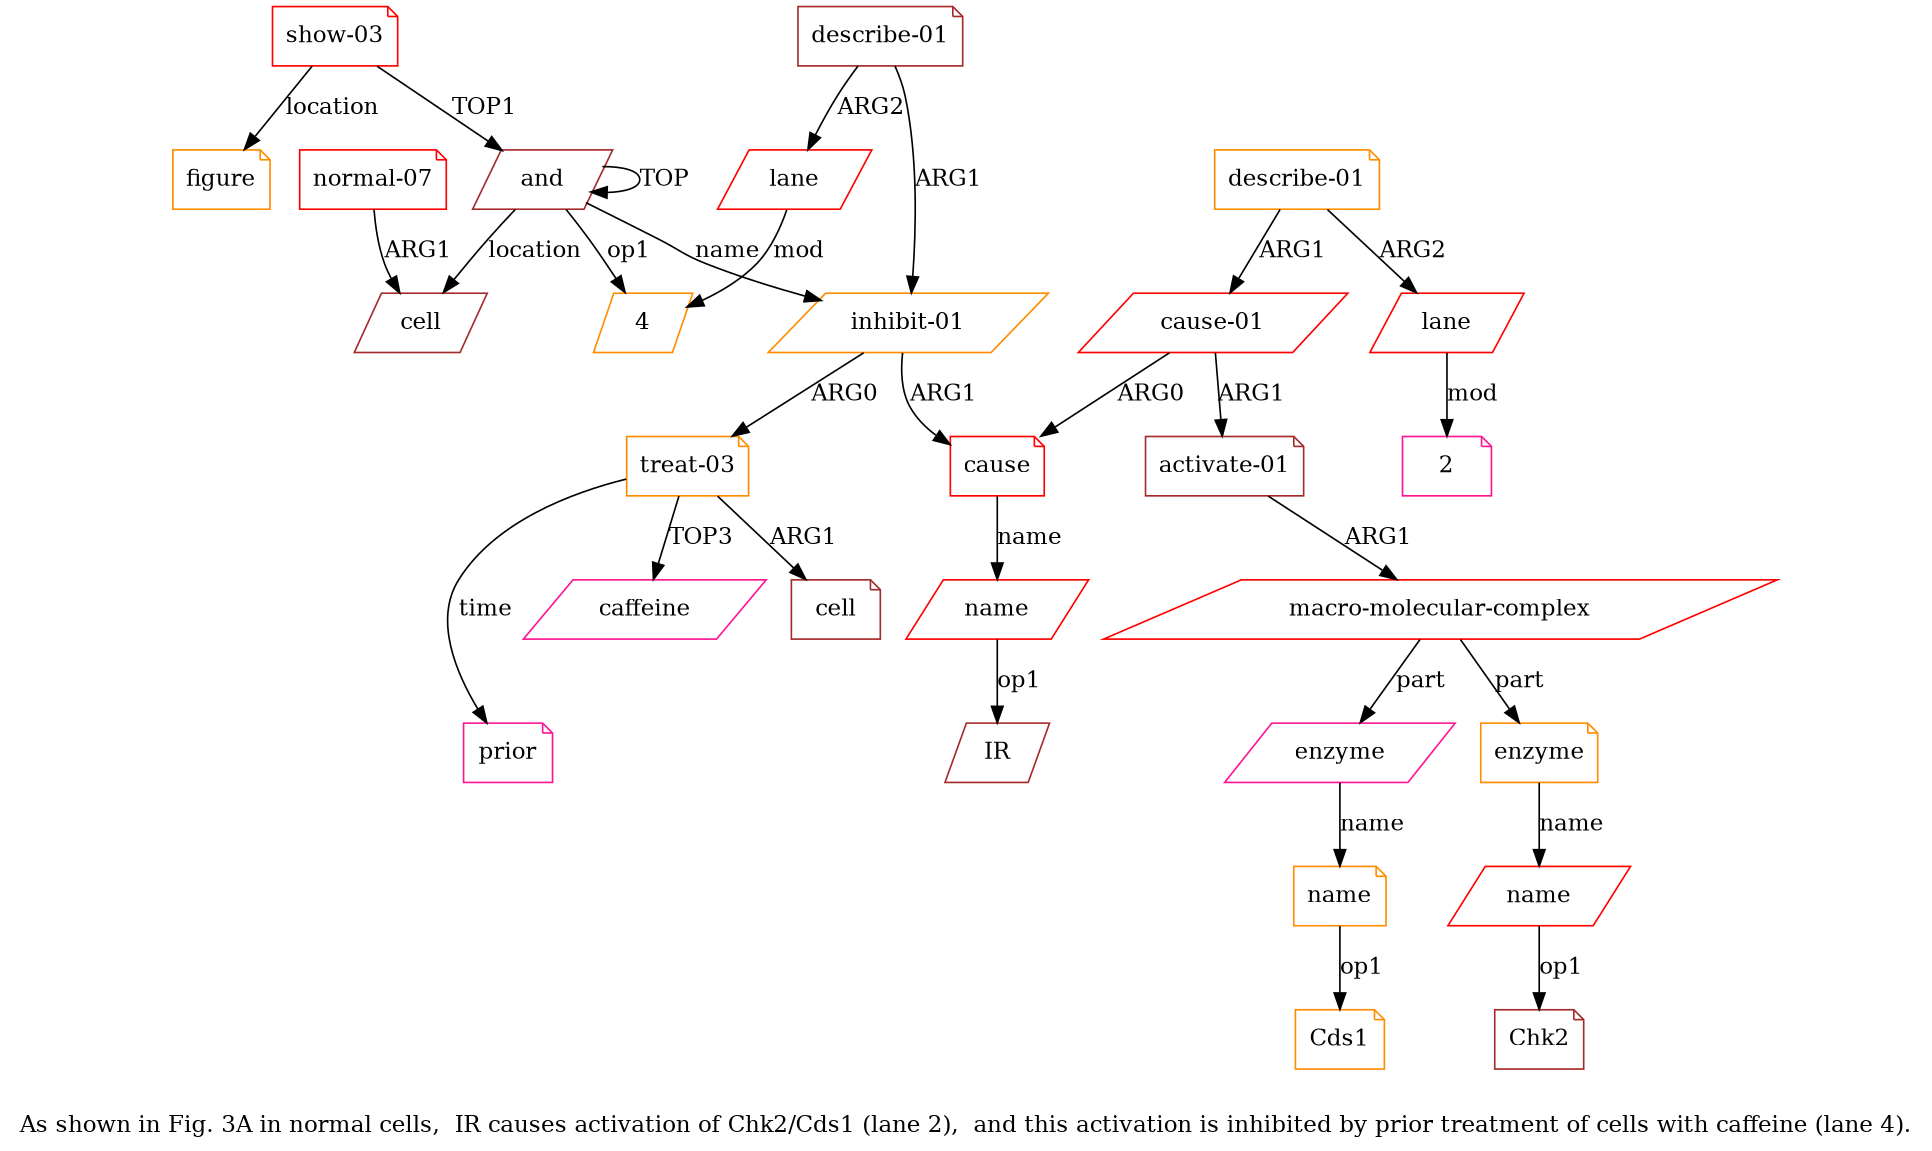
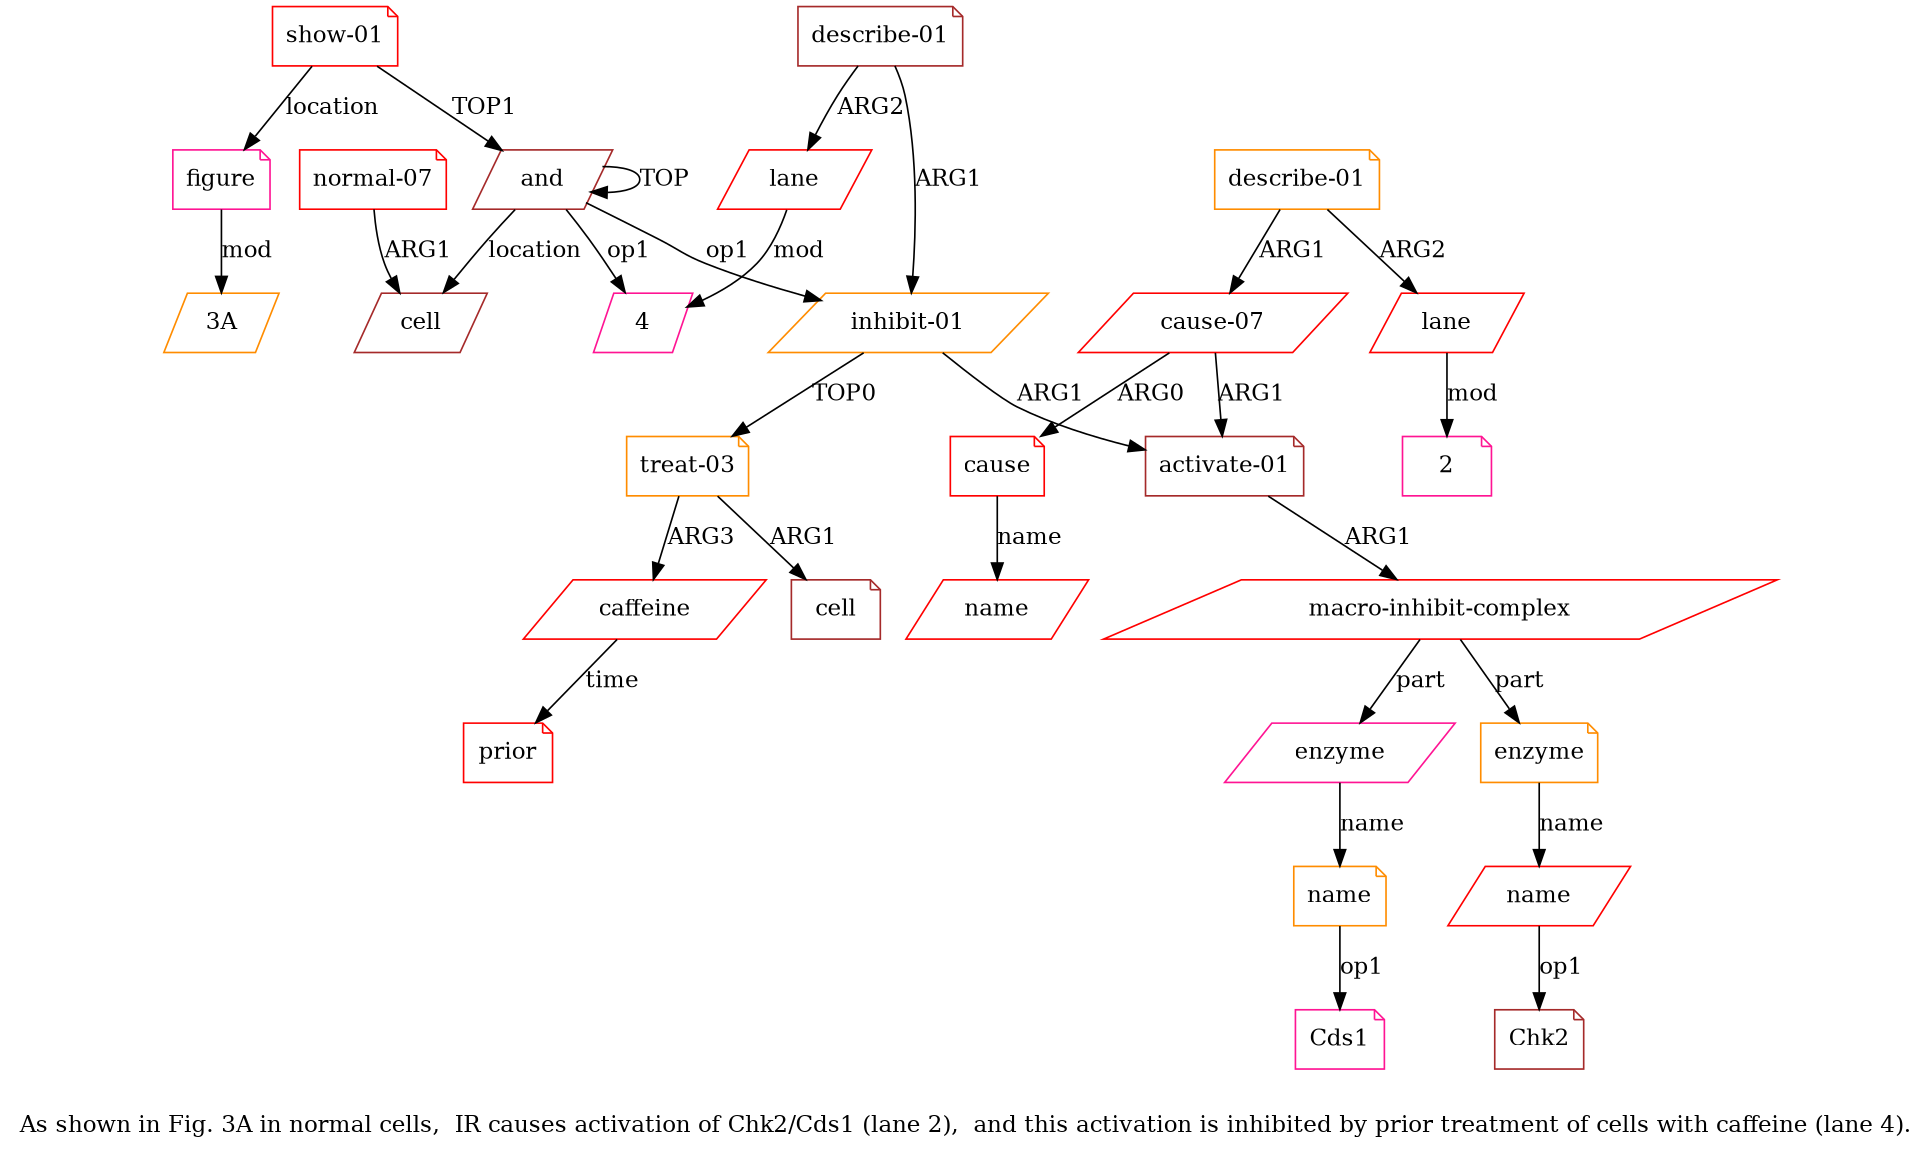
(335, 36) -> (335, 36)
(221, 180) -> (221, 180)
(728, 251) -> (728, 251)
none -> (221, 323)
(643, 323) -> (643, 323)
(1213, 323) -> (1213, 323)
(845, 395) -> (845, 395)
(907, 399) -> (1029, 413)
(702, 538) -> (702, 538)
(478, 555) -> (582, 675)
(645, 609) -> (645, 609)
(1440, 609) -> (1440, 609)
(508, 753) -> (508, 753)
(997, 753) -> none
(1340, 1039) -> (1340, 1039)
